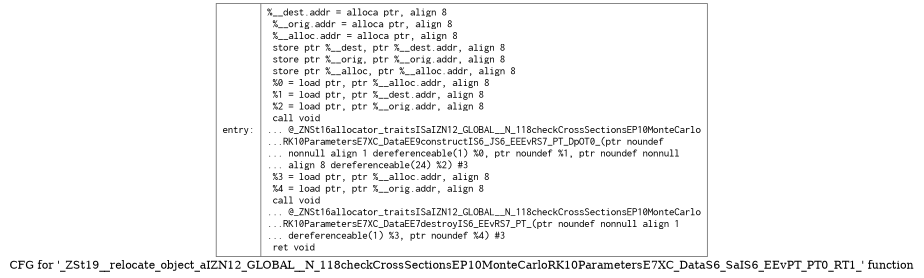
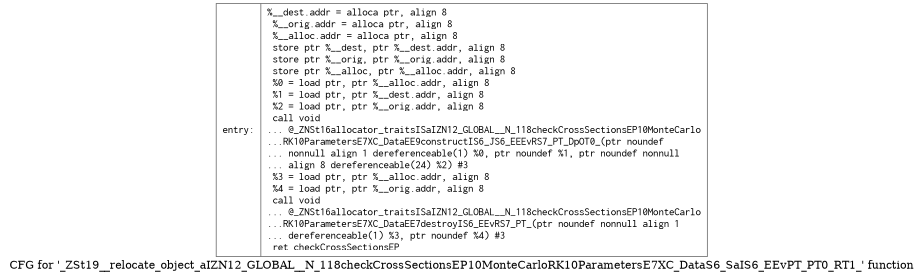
(291, 247) -> (333, 247)
